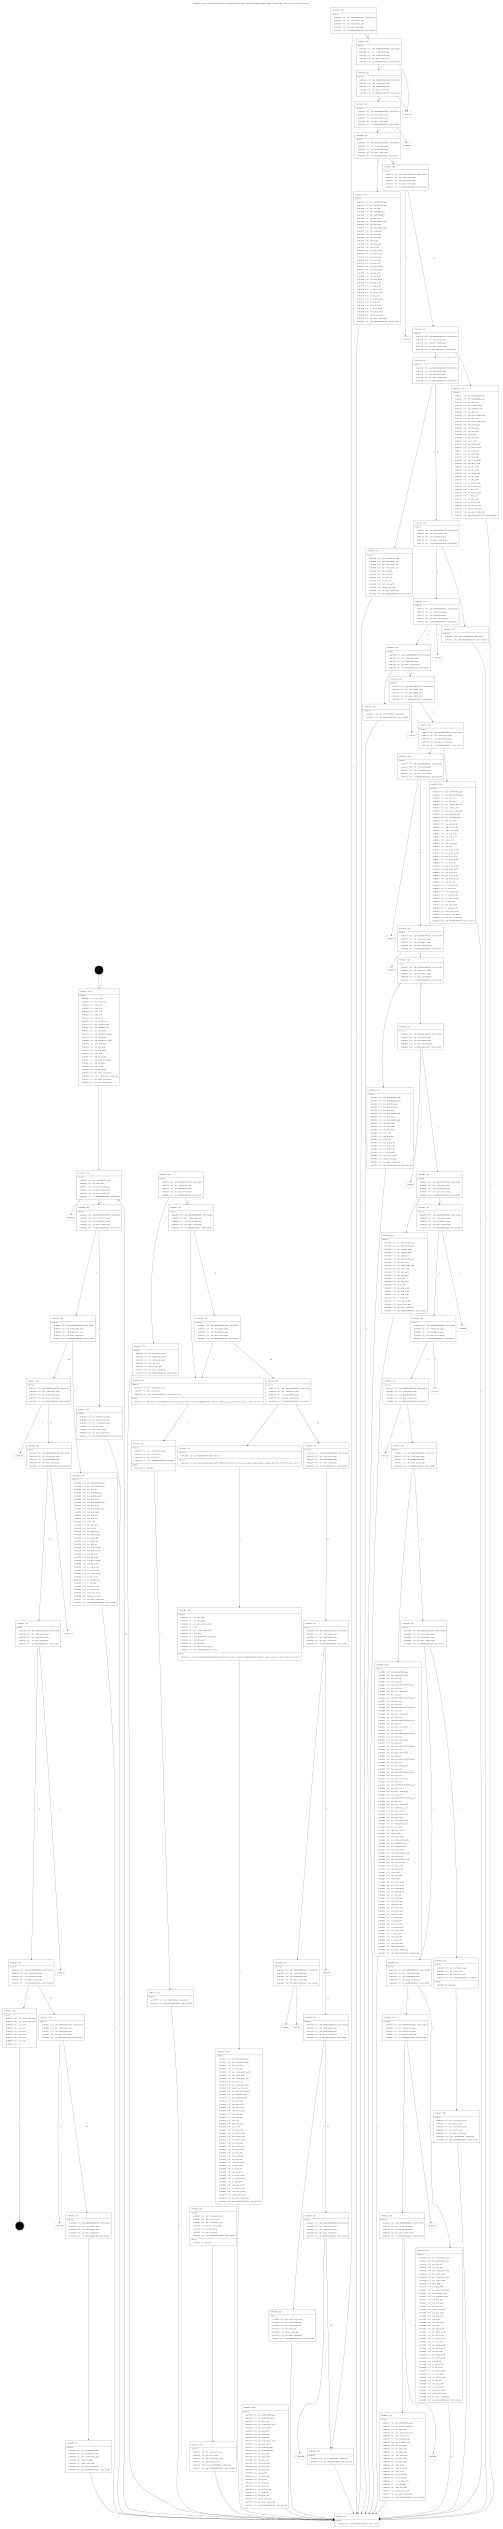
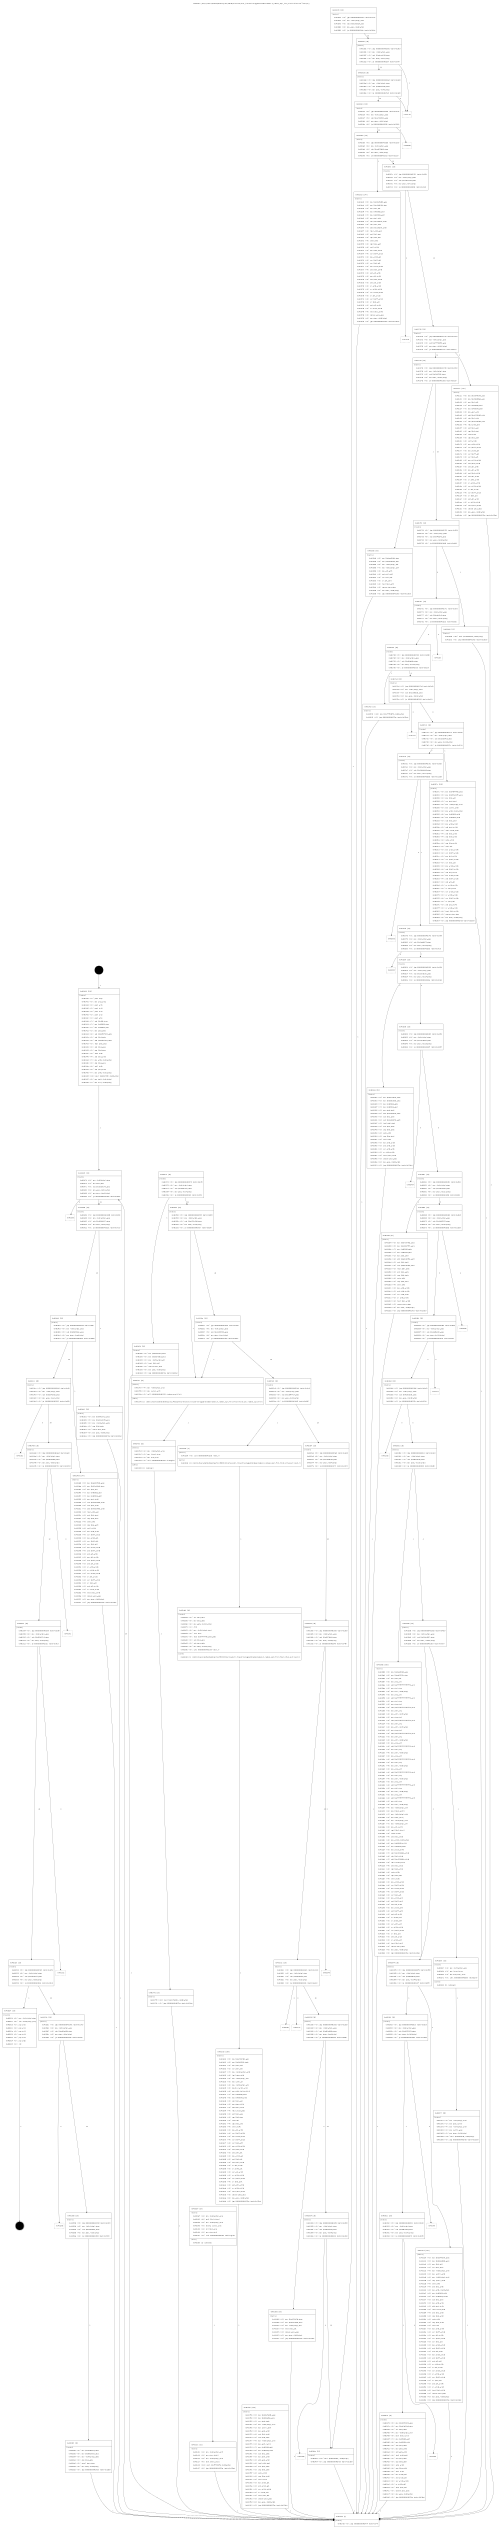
(326, 1995) -> (311, 2000)
